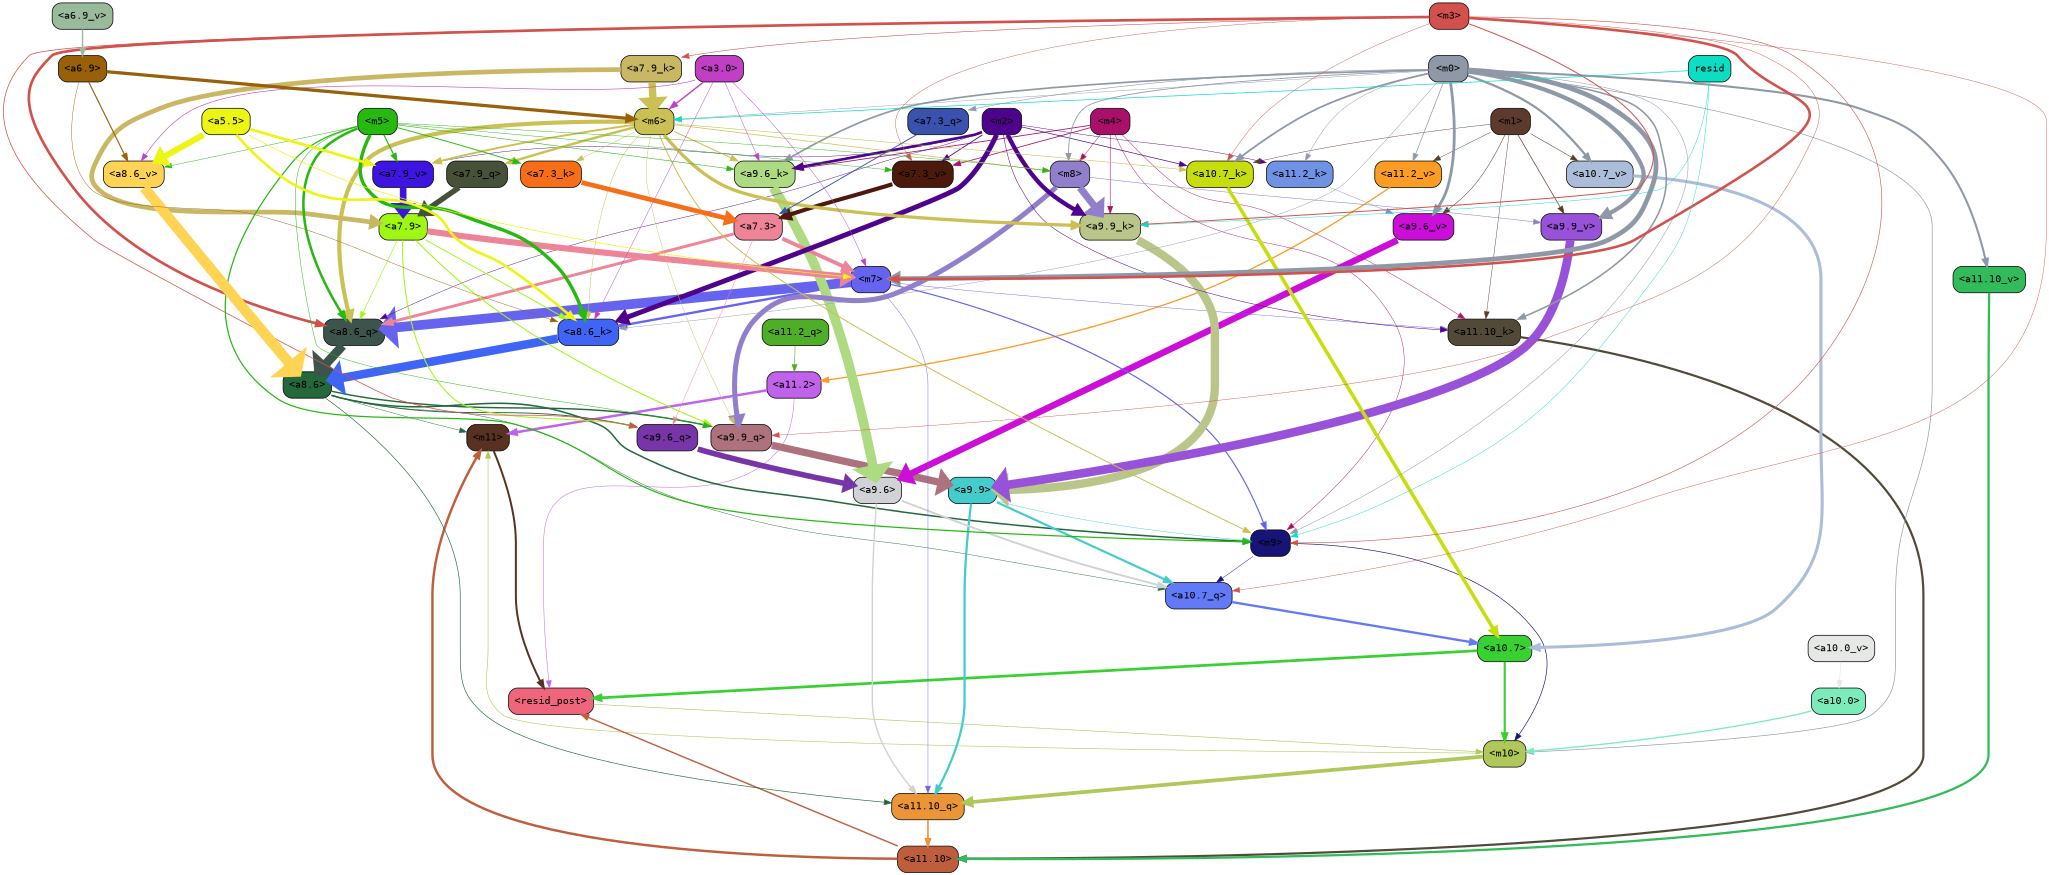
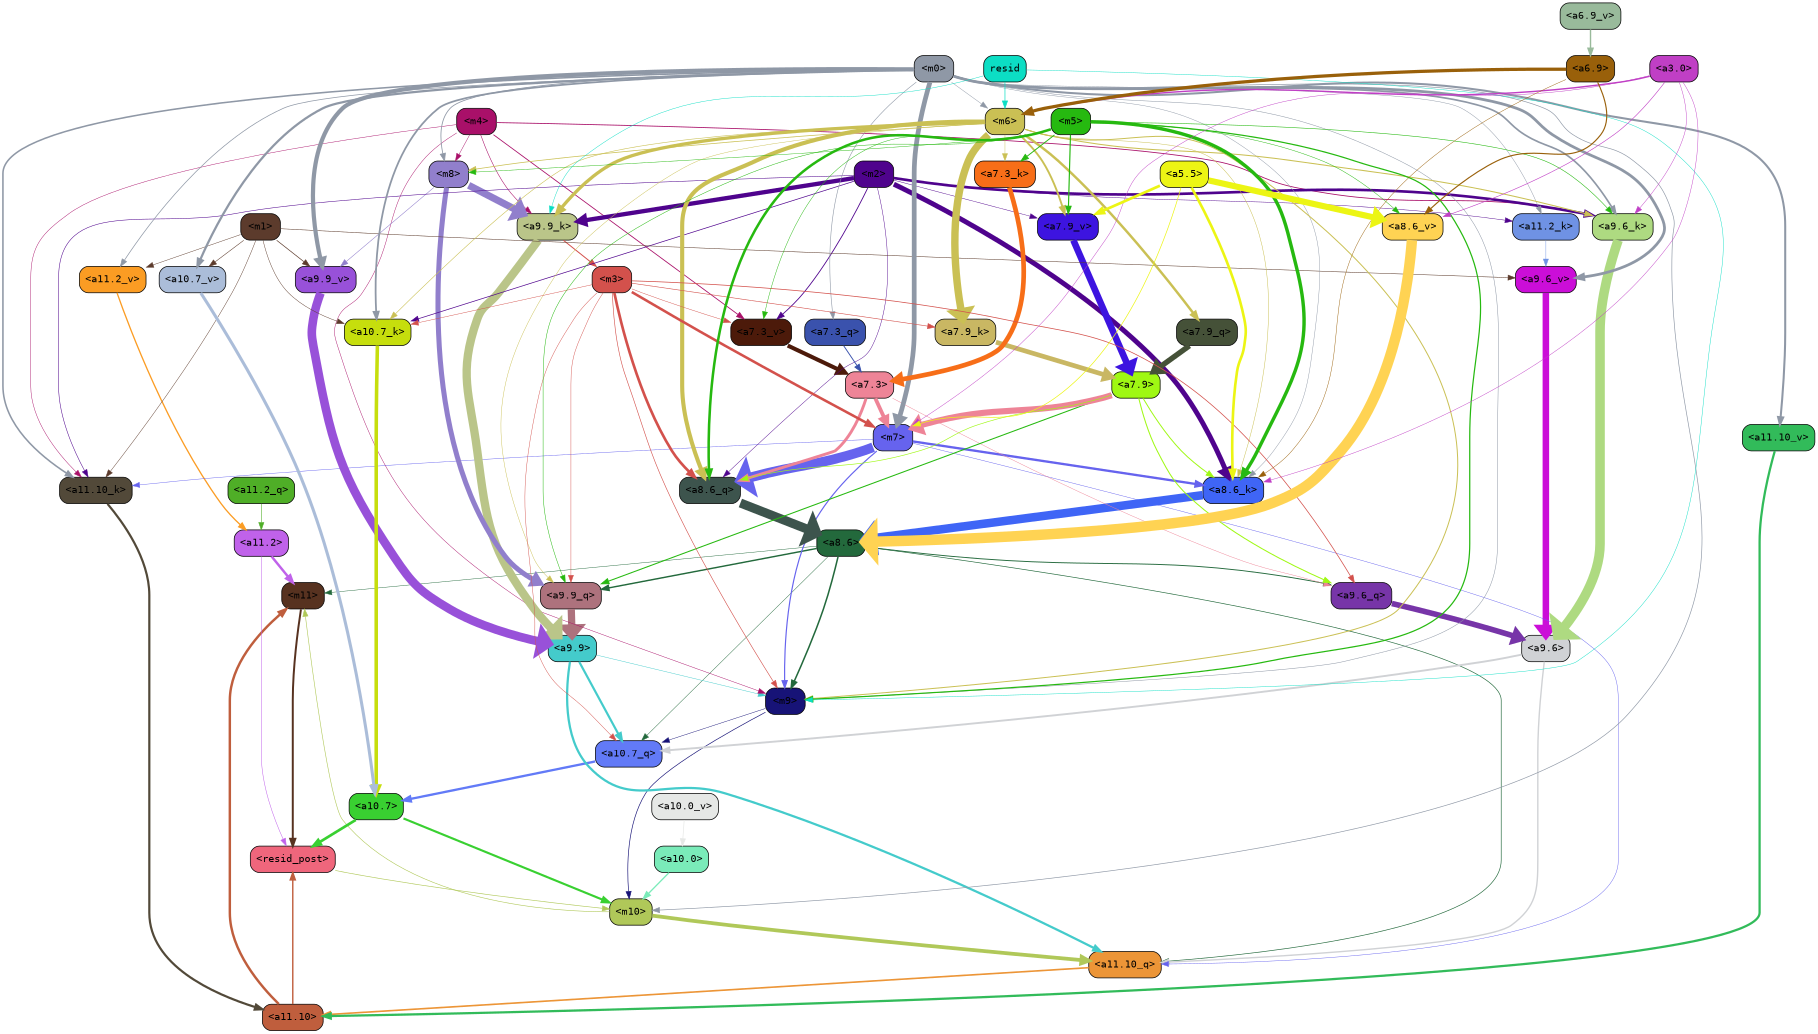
(653, 92) -> (955, 224)
(1586, 195) -> (579, 253)
(551, 345) -> (860, 488)
